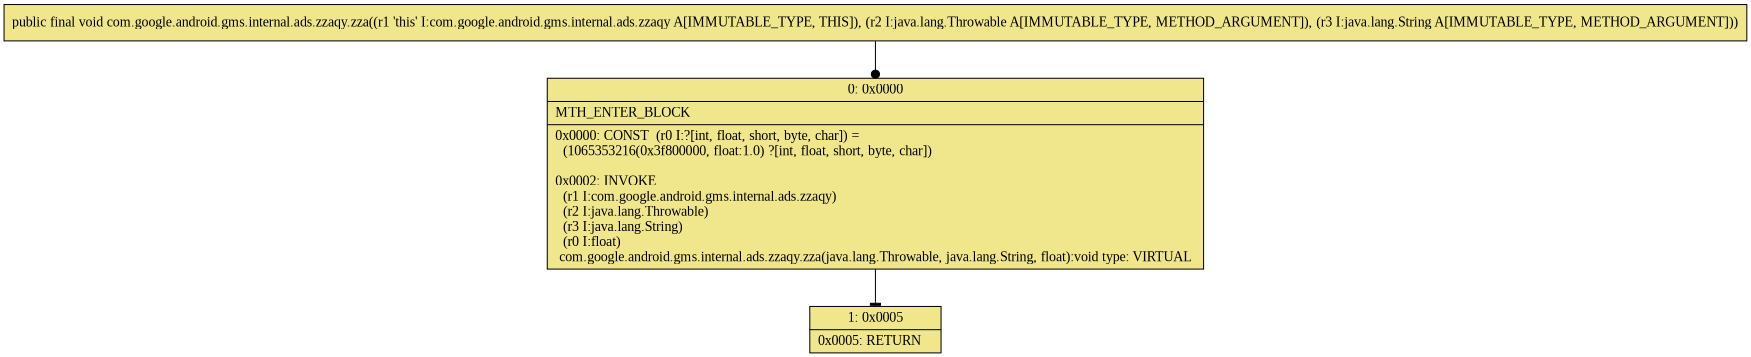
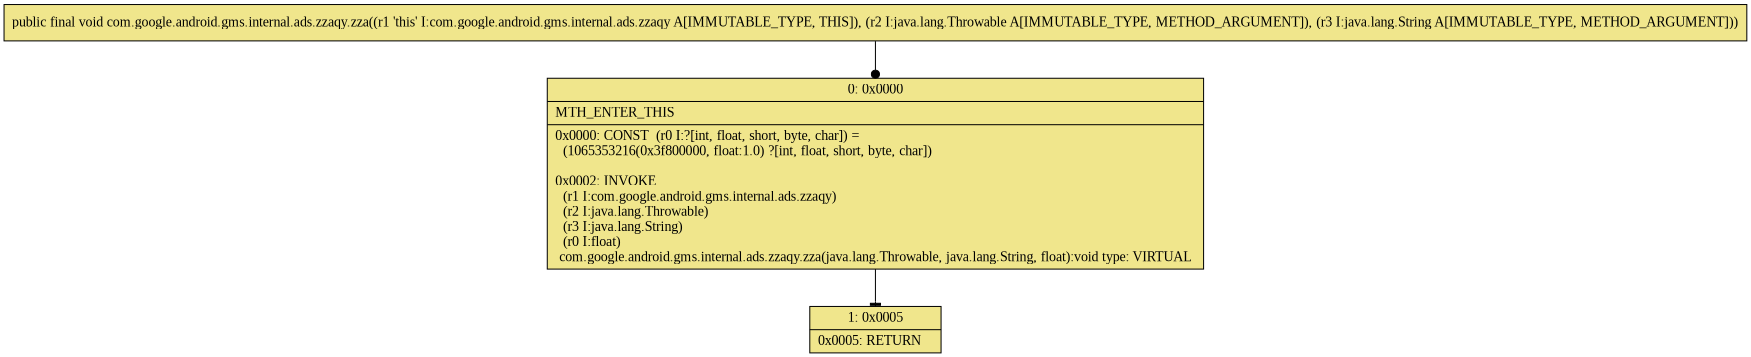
(623, 113) -> (615, 113)
